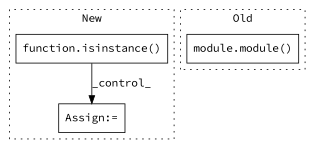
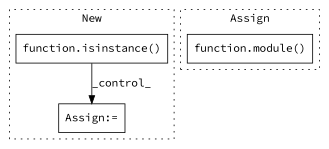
(243, 19) -> (250, 19)
(243, 49) -> (250, 49)
